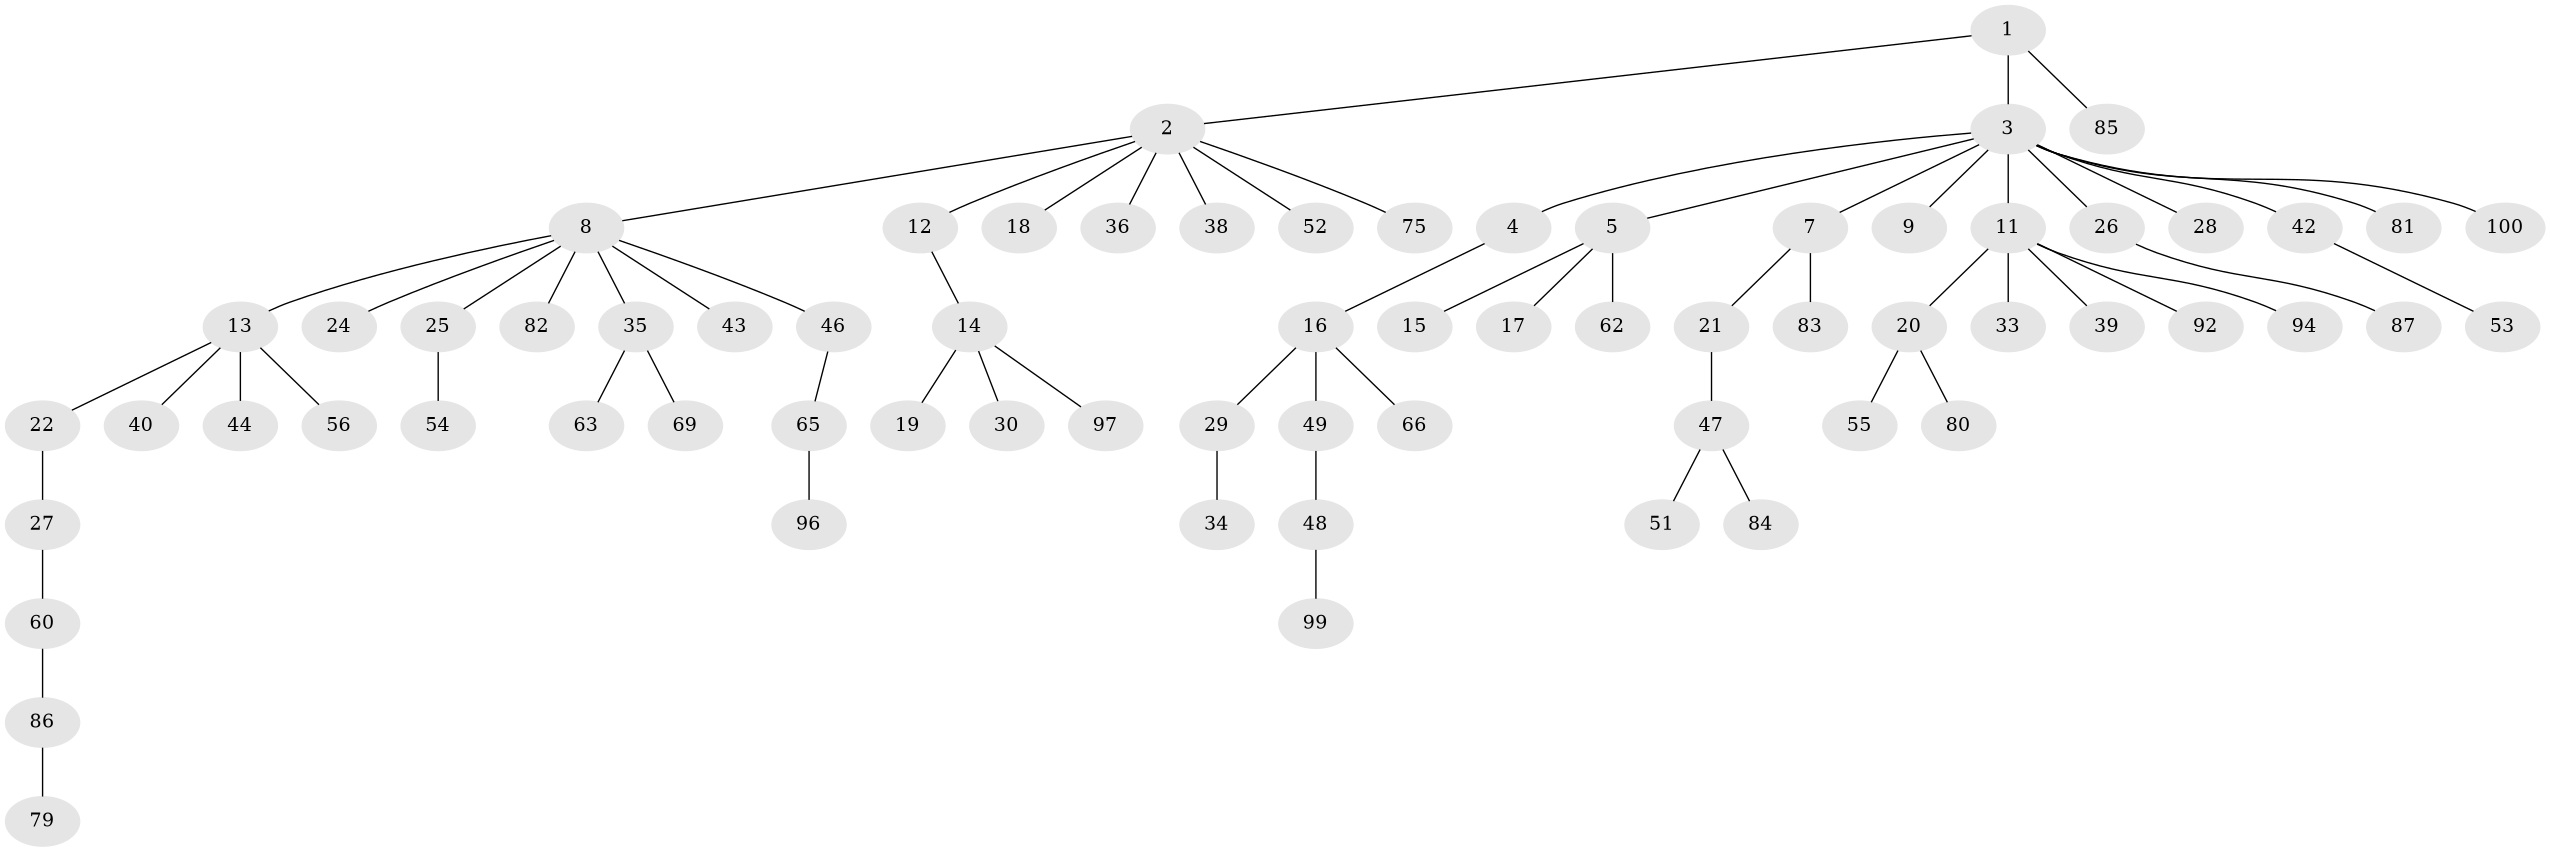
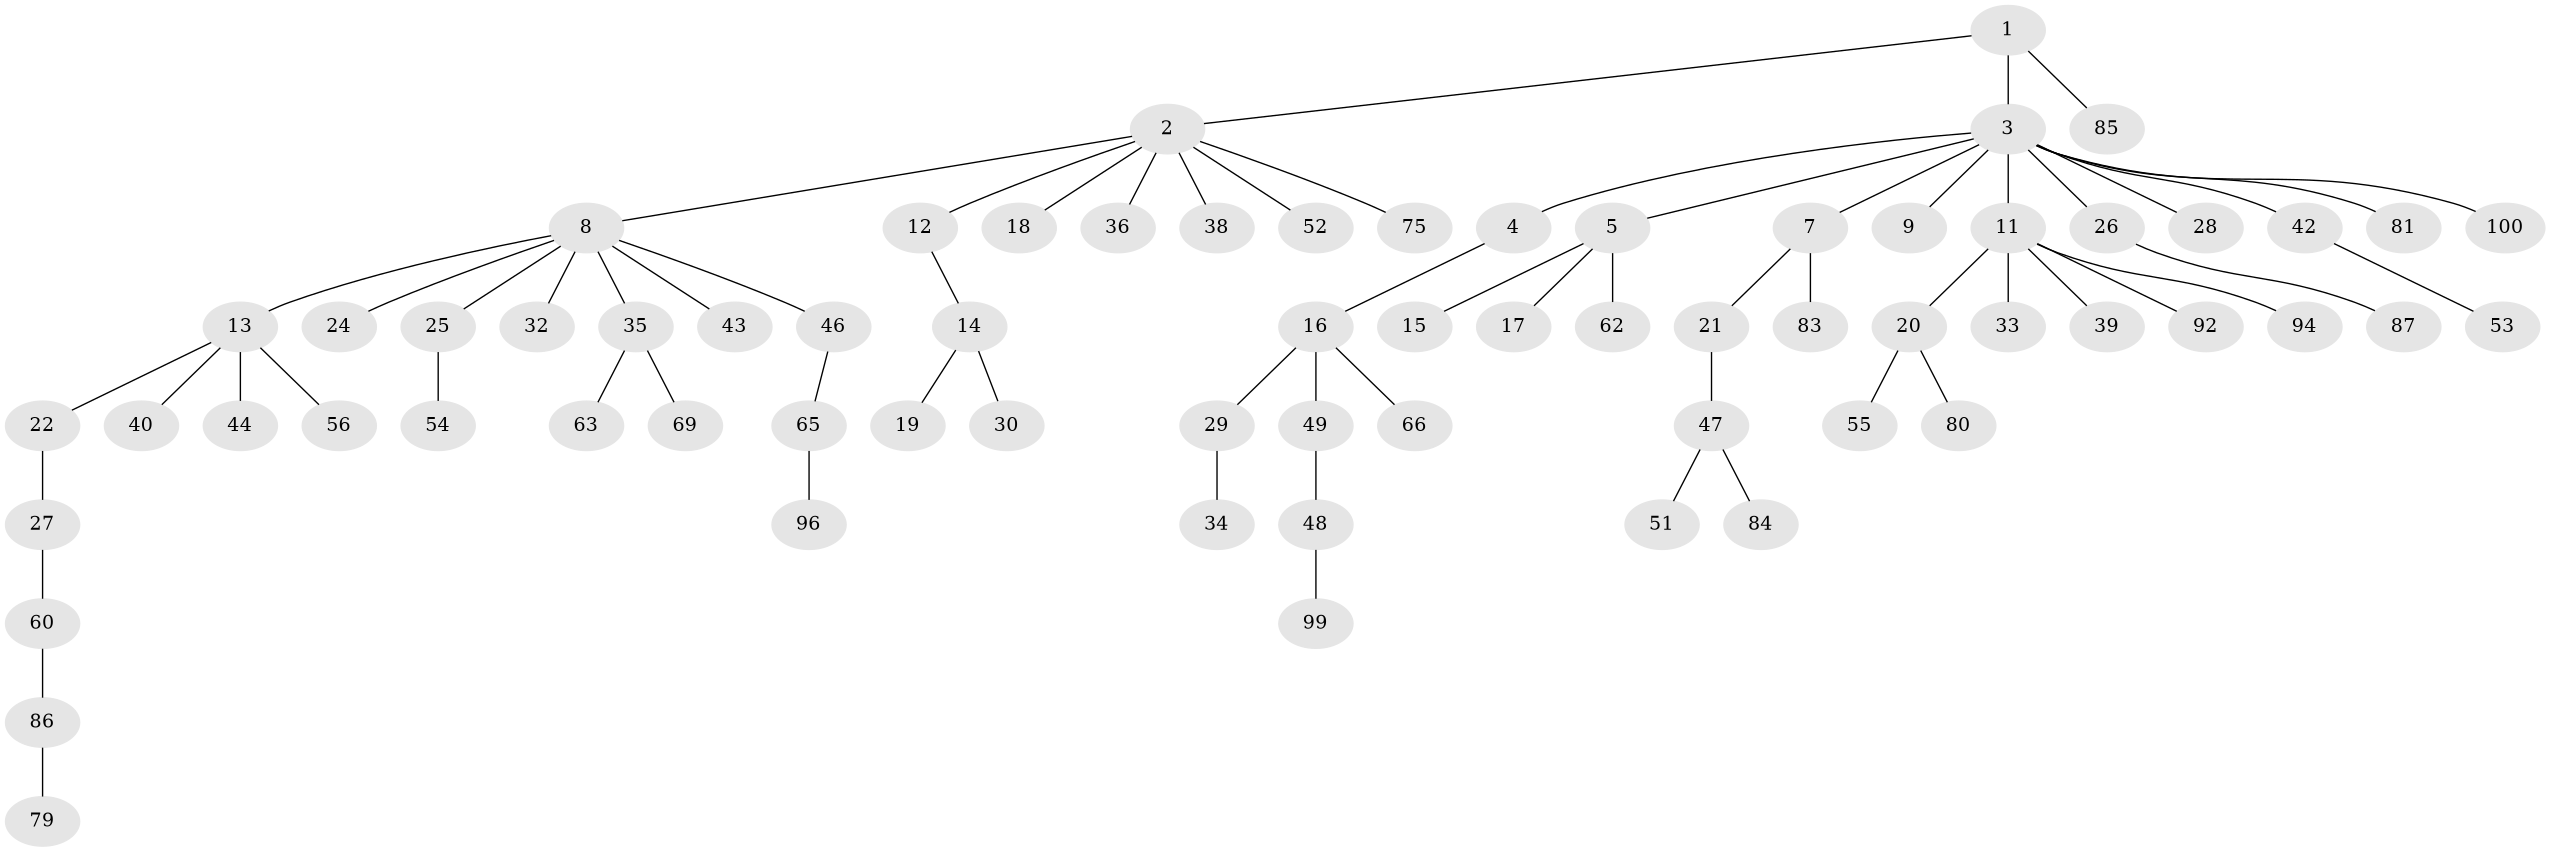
(537, 327) -> (537, 327)
(1106, 426) -> none
